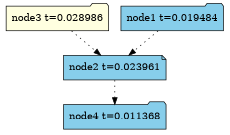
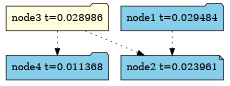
(172, 18) -> (172, 18)
(115, 89) -> (57, 40)
